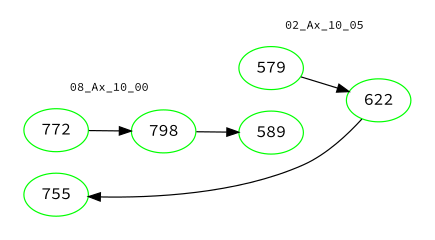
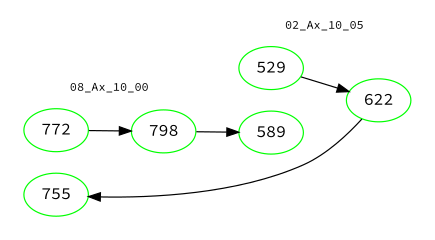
(271, 68) -> (271, 68)
